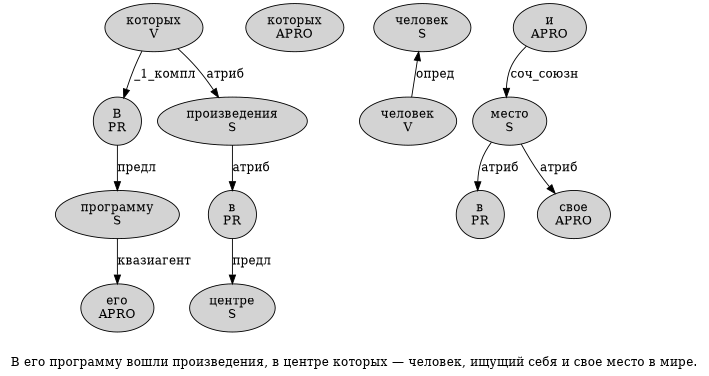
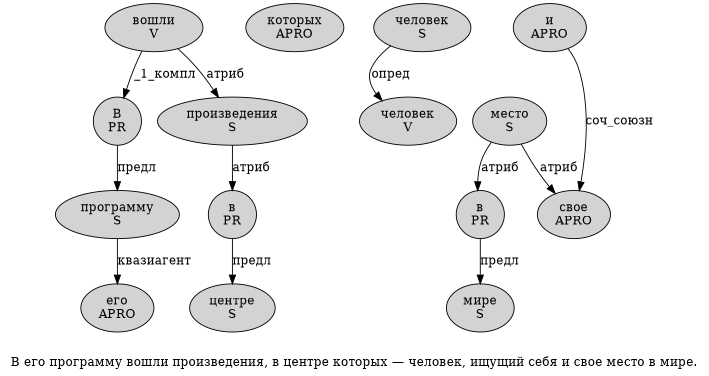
(154, 28) -> (154, 28)
(512, 65) -> (586, 114)
(415, 79) -> (372, 67)
none -> (480, 308)
